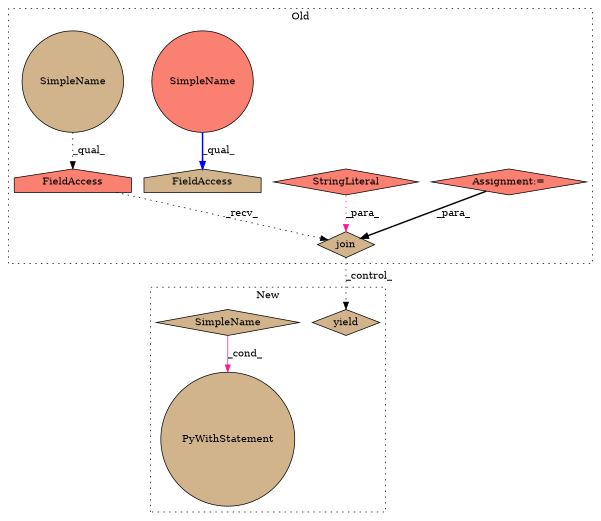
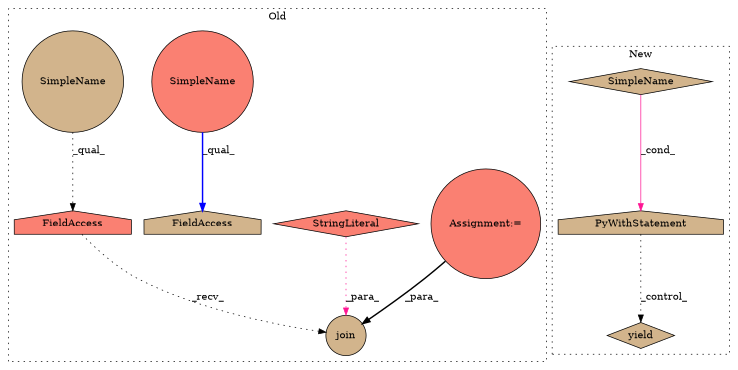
(509, 182) -> (486, 224)
(346, 245) -> (346, 335)
(346, 280) -> (641, 275)
(228, 439) -> (641, 224)
